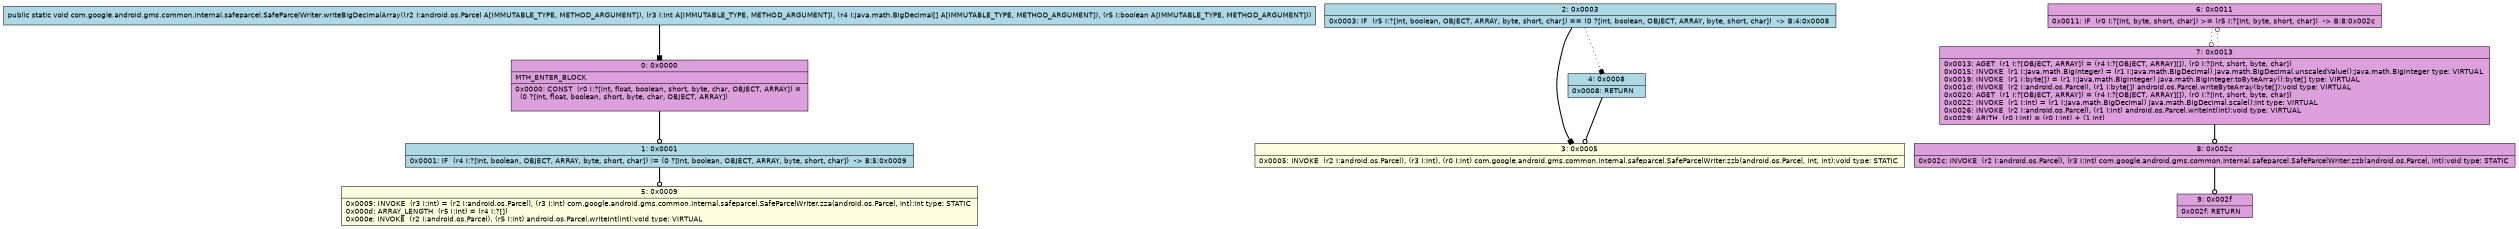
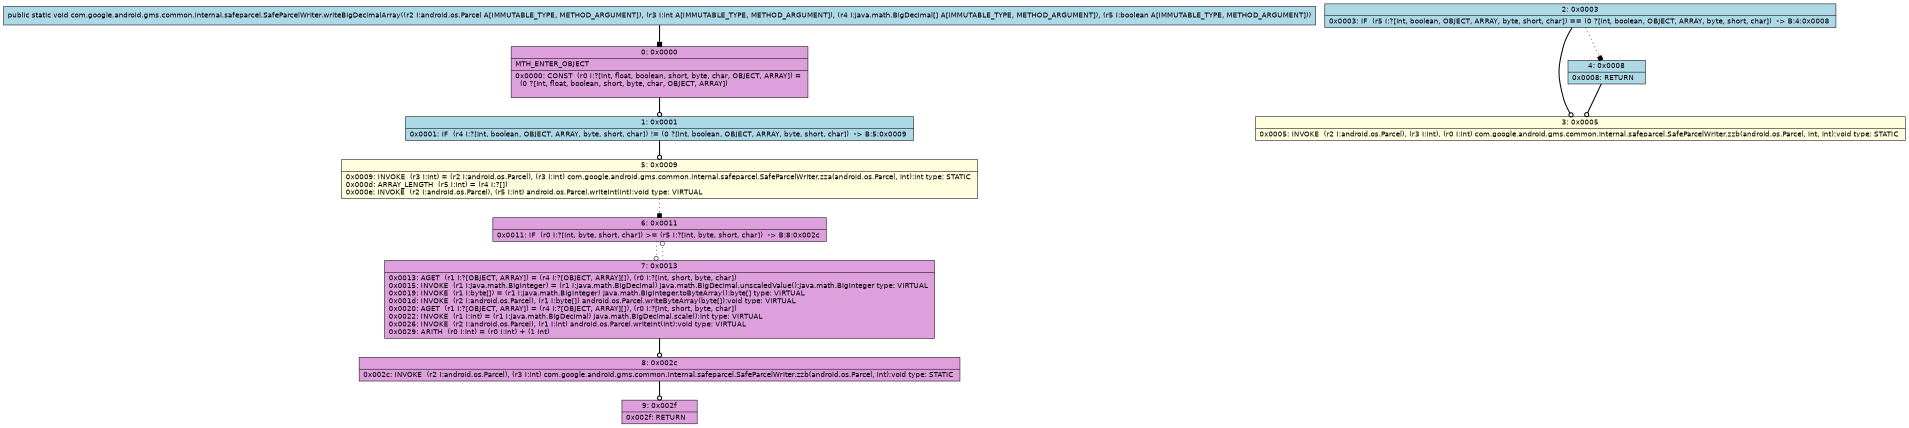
(551, 78) -> (552, 64)
(1557, 83) -> (1559, 70)
none -> (660, 206)
